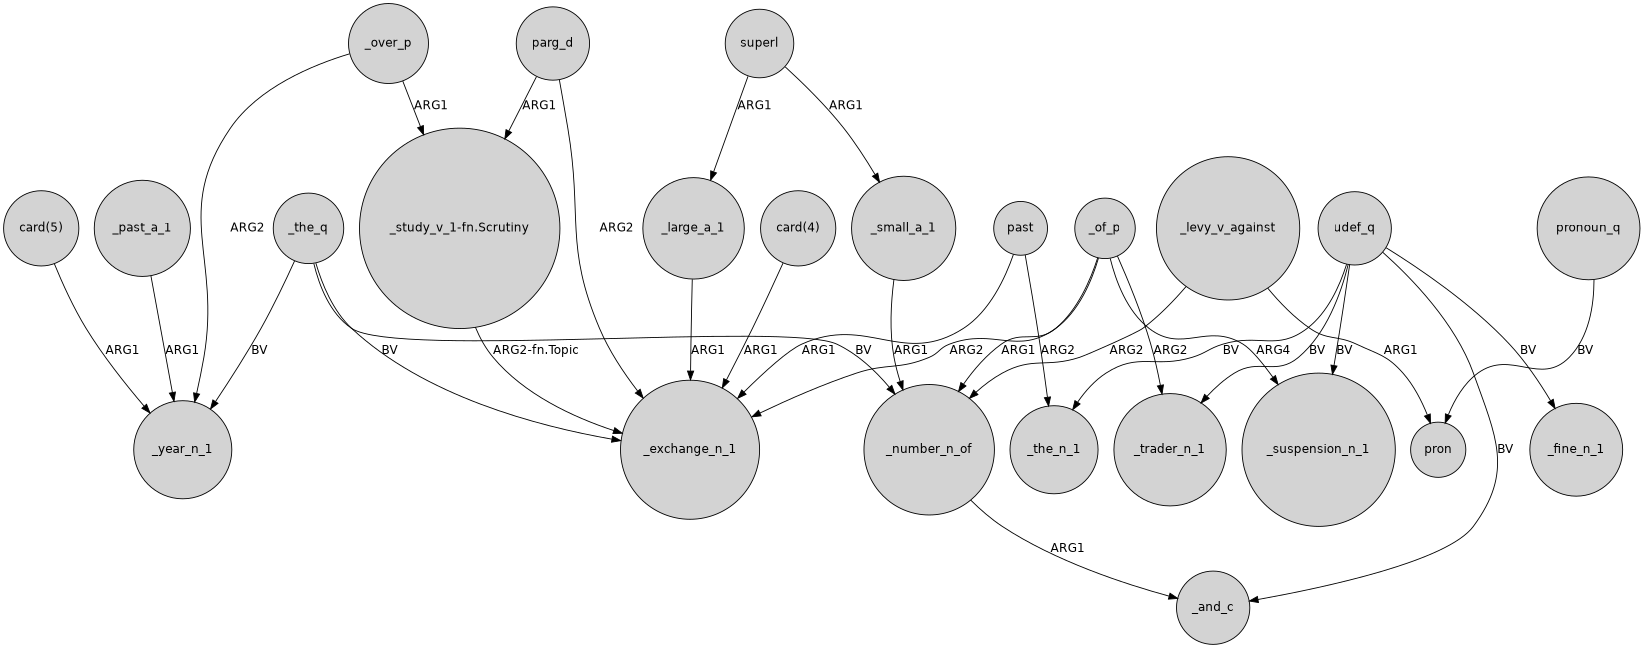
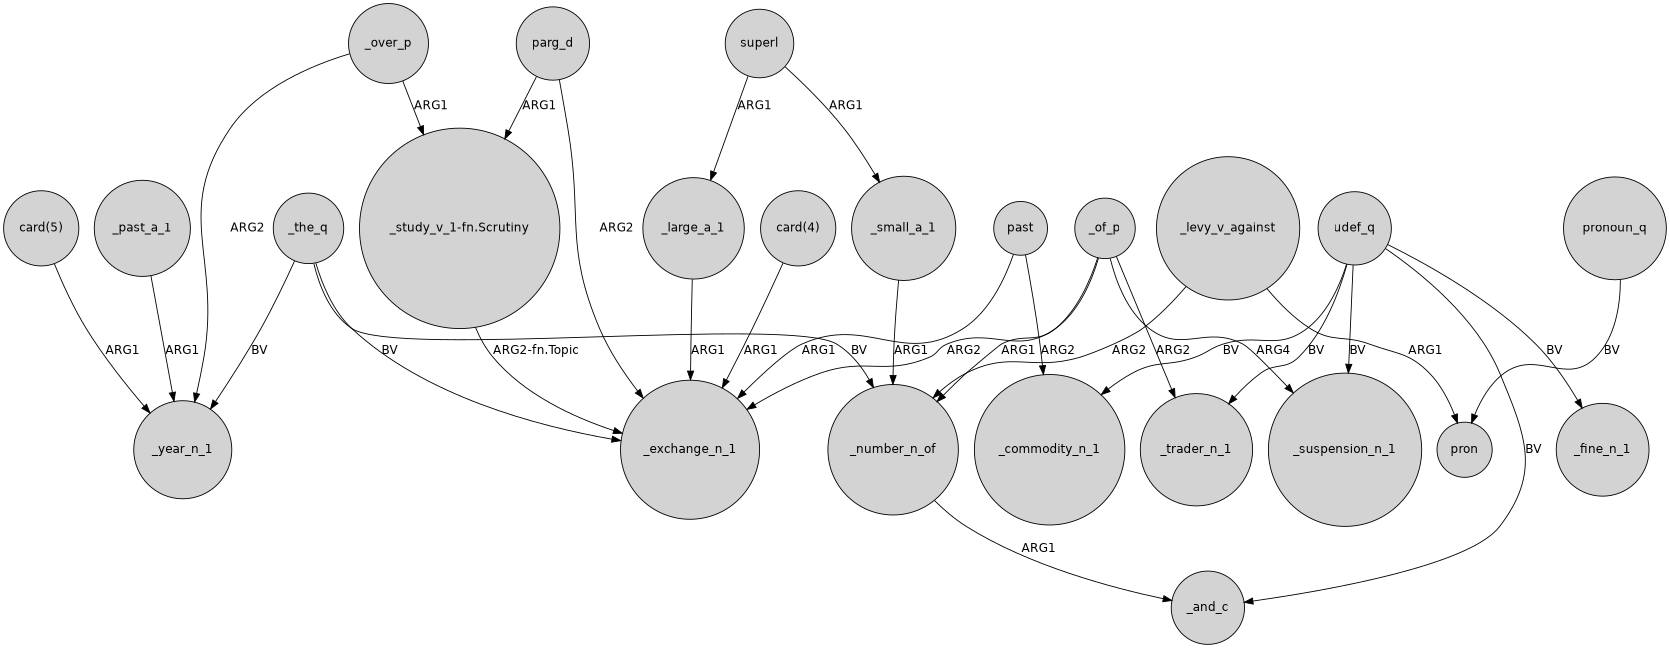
(1054, 450) -> (1050, 450)
